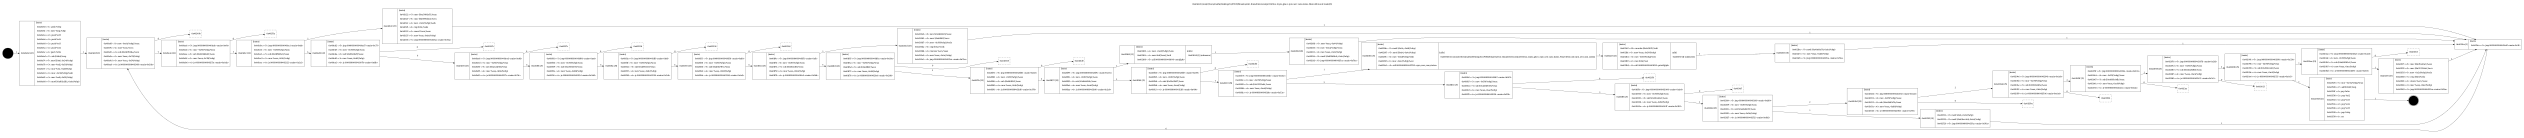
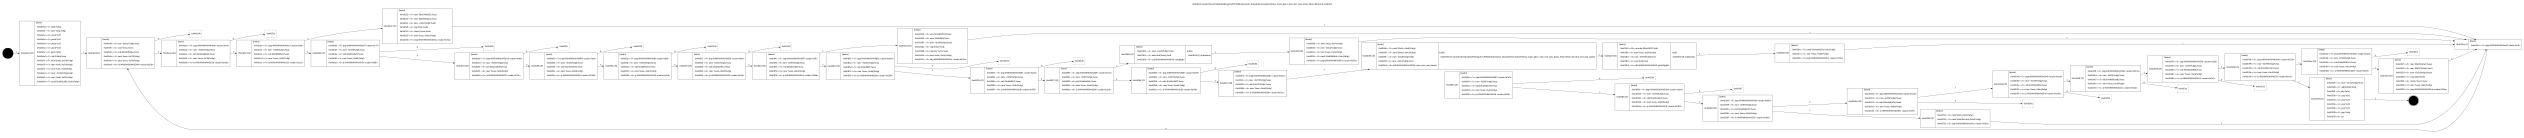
(1365, 84) -> none
